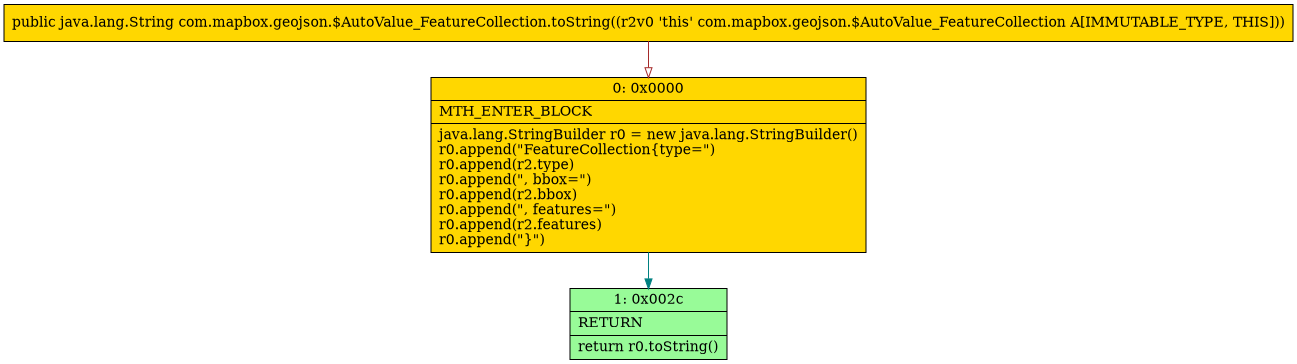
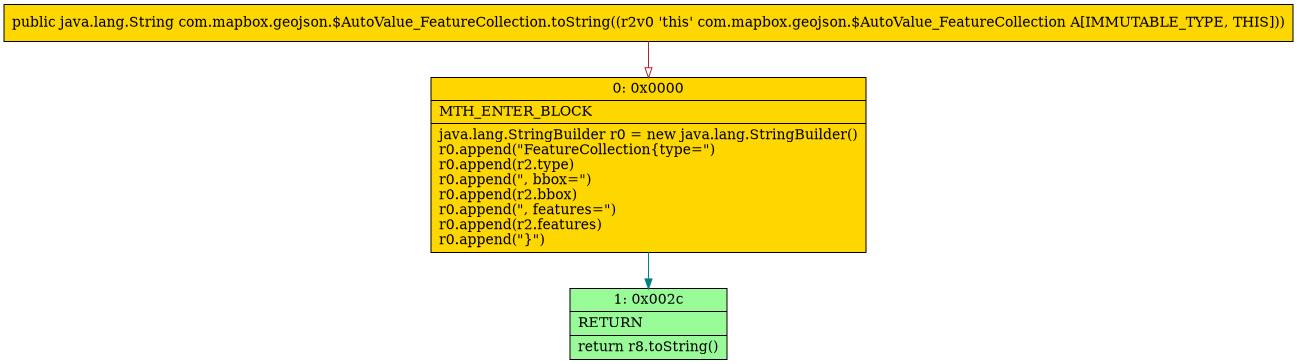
(648, 347) -> (648, 347)
